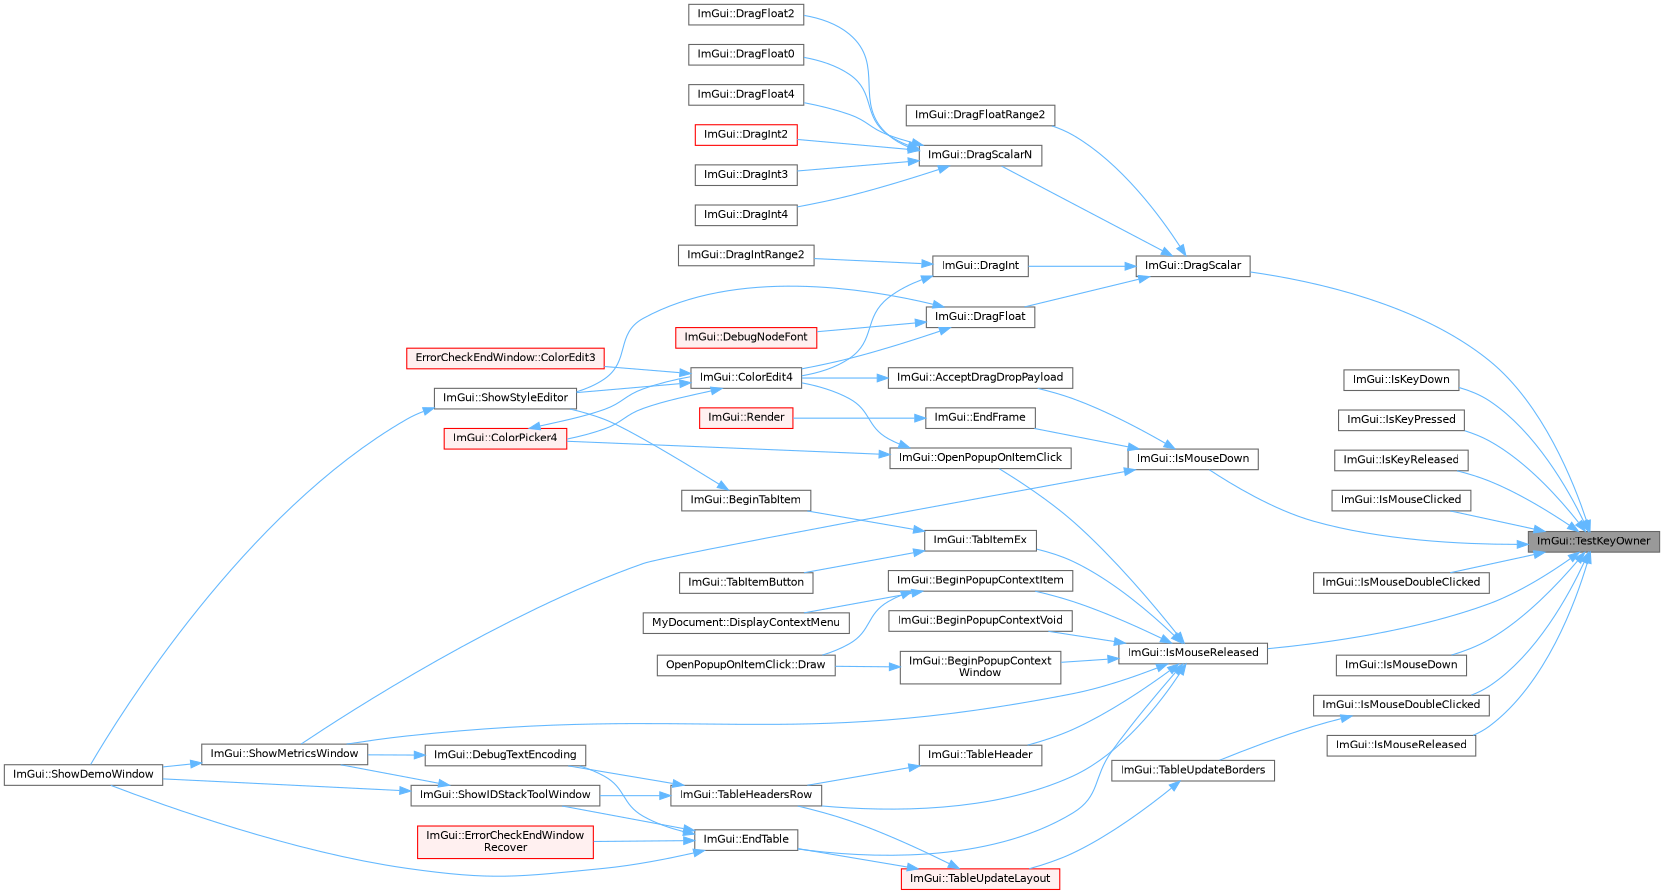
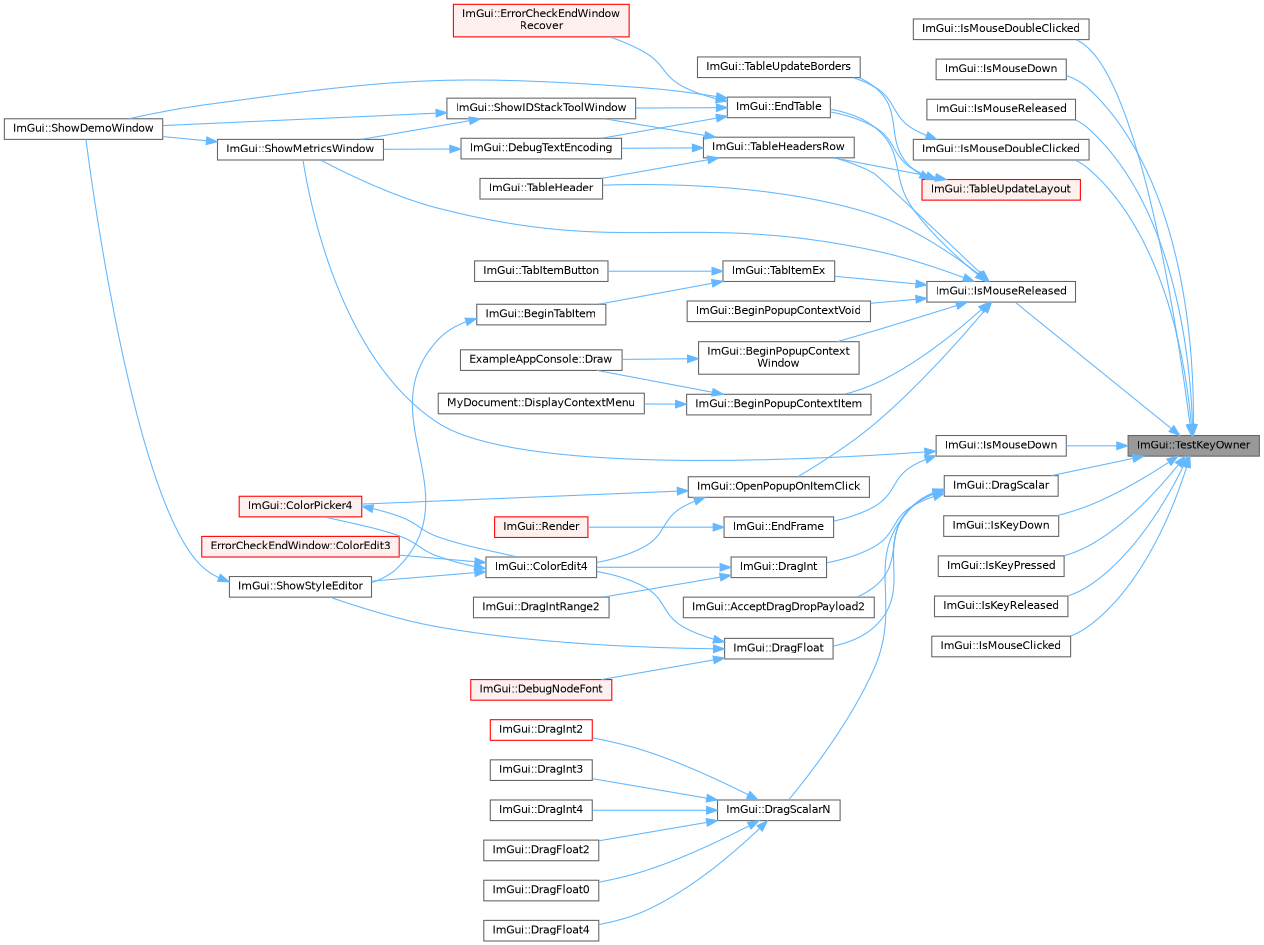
(981, 116) -> (779, 607)
(981, 378) -> none
(746, 665) -> (541, 360)
(858, 776) -> (655, 169)
(1104, 836) -> (893, 123)
